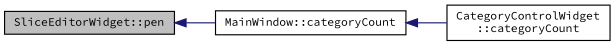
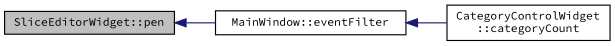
(311, 23) -> (311, 23)
